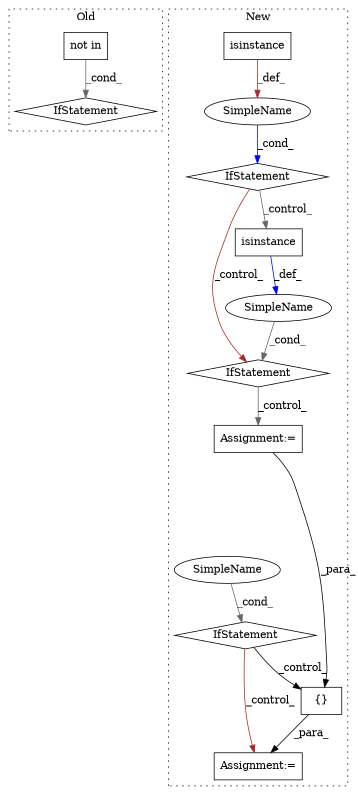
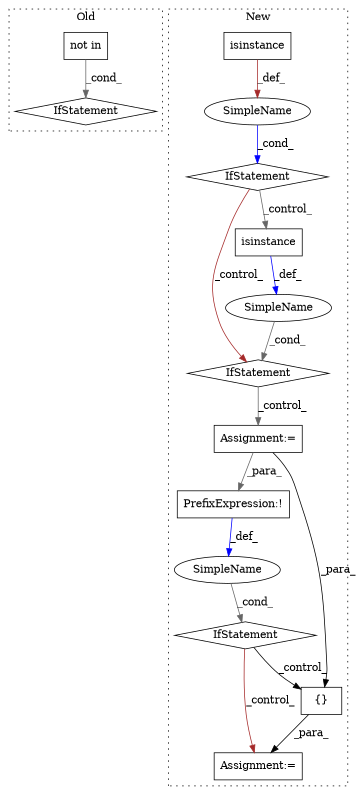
none -> (233, 504)
